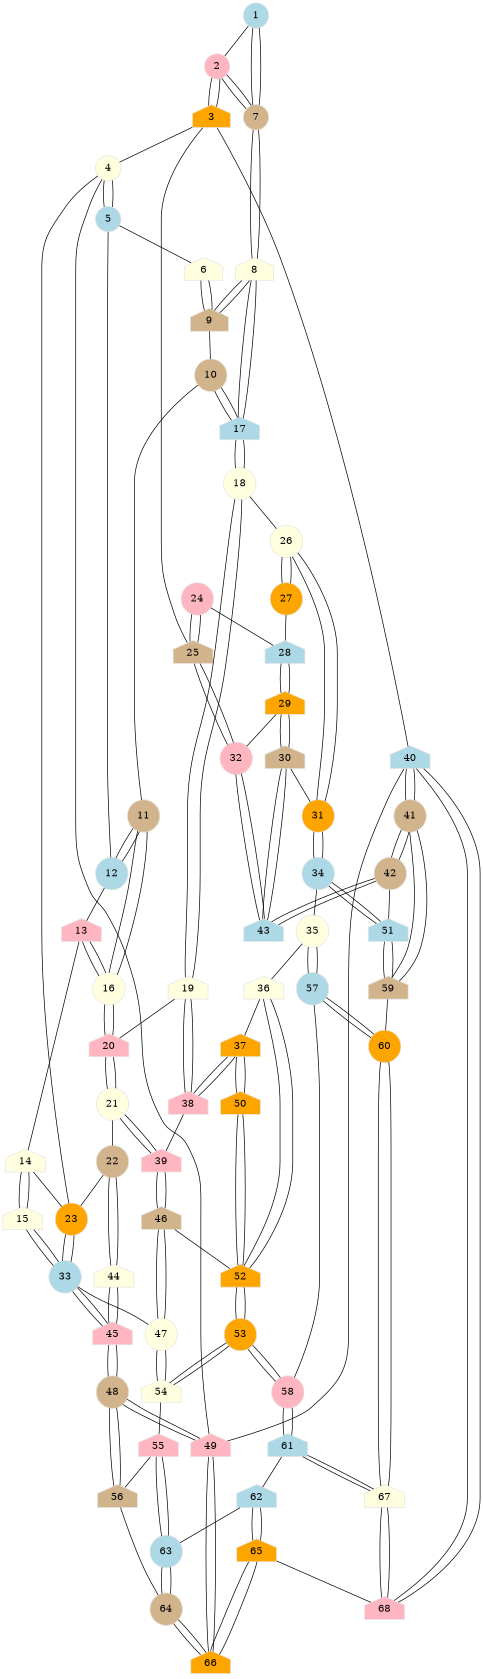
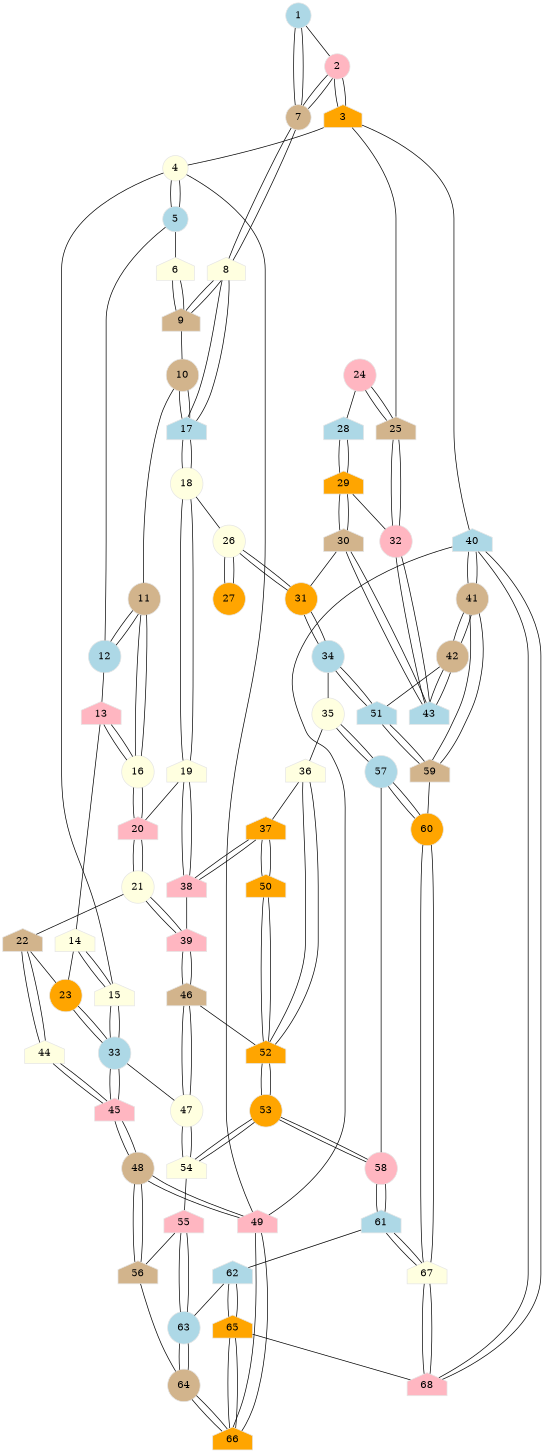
(286, 628) -> none
(42, 680) -> (62, 556)
(112, 1162) -> (23, 941)
